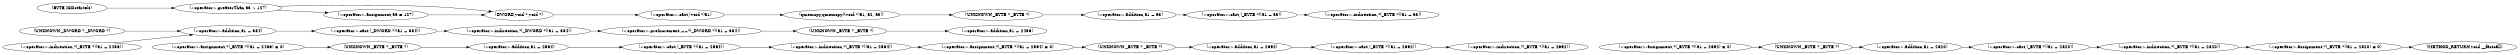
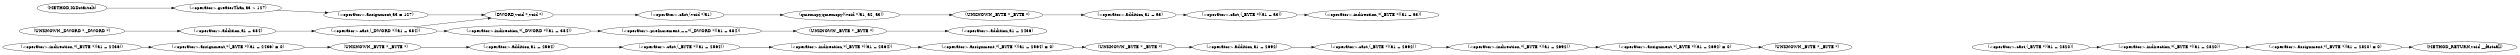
(384, 5) -> (451, 23)
(72, 8) -> (72, 8)
(152, 39) -> (145, 47)
none -> (1592, 47)
(1912, 47) -> none
